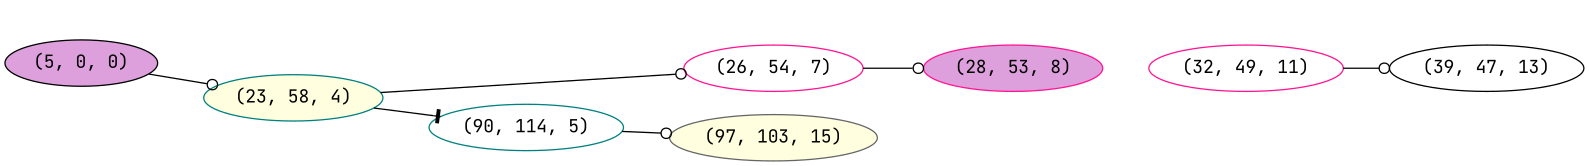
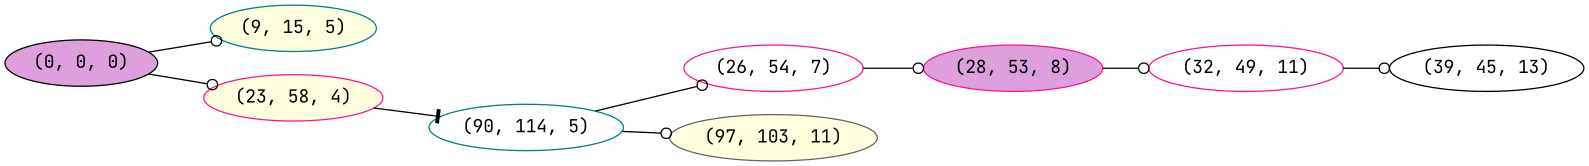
none -> (293, 28)
(81, 63) -> (81, 63)
none -> (1121, 68)
(1487, 68) -> (1487, 68)
(528, 83) -> (646, 99)
(293, 98) -> (293, 98)
(773, 138) -> (773, 138)
